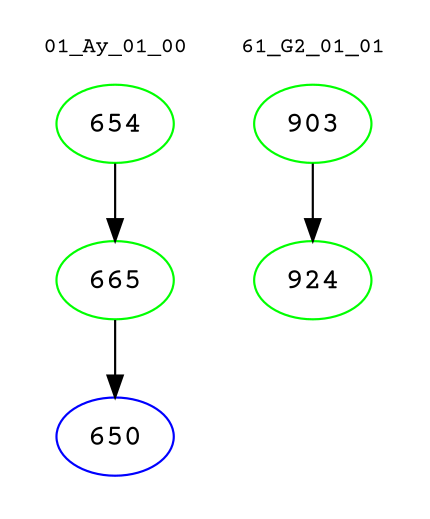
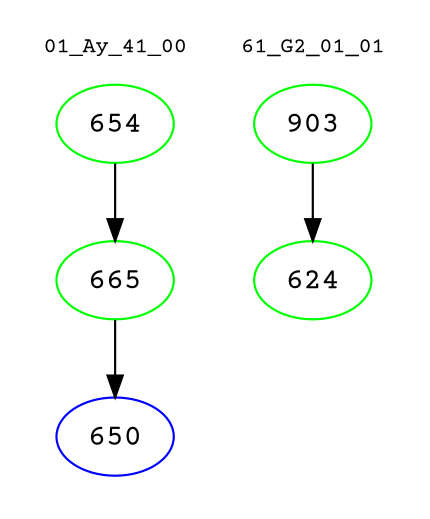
(116, 47) -> (116, 47)
(313, 280) -> (313, 280)
